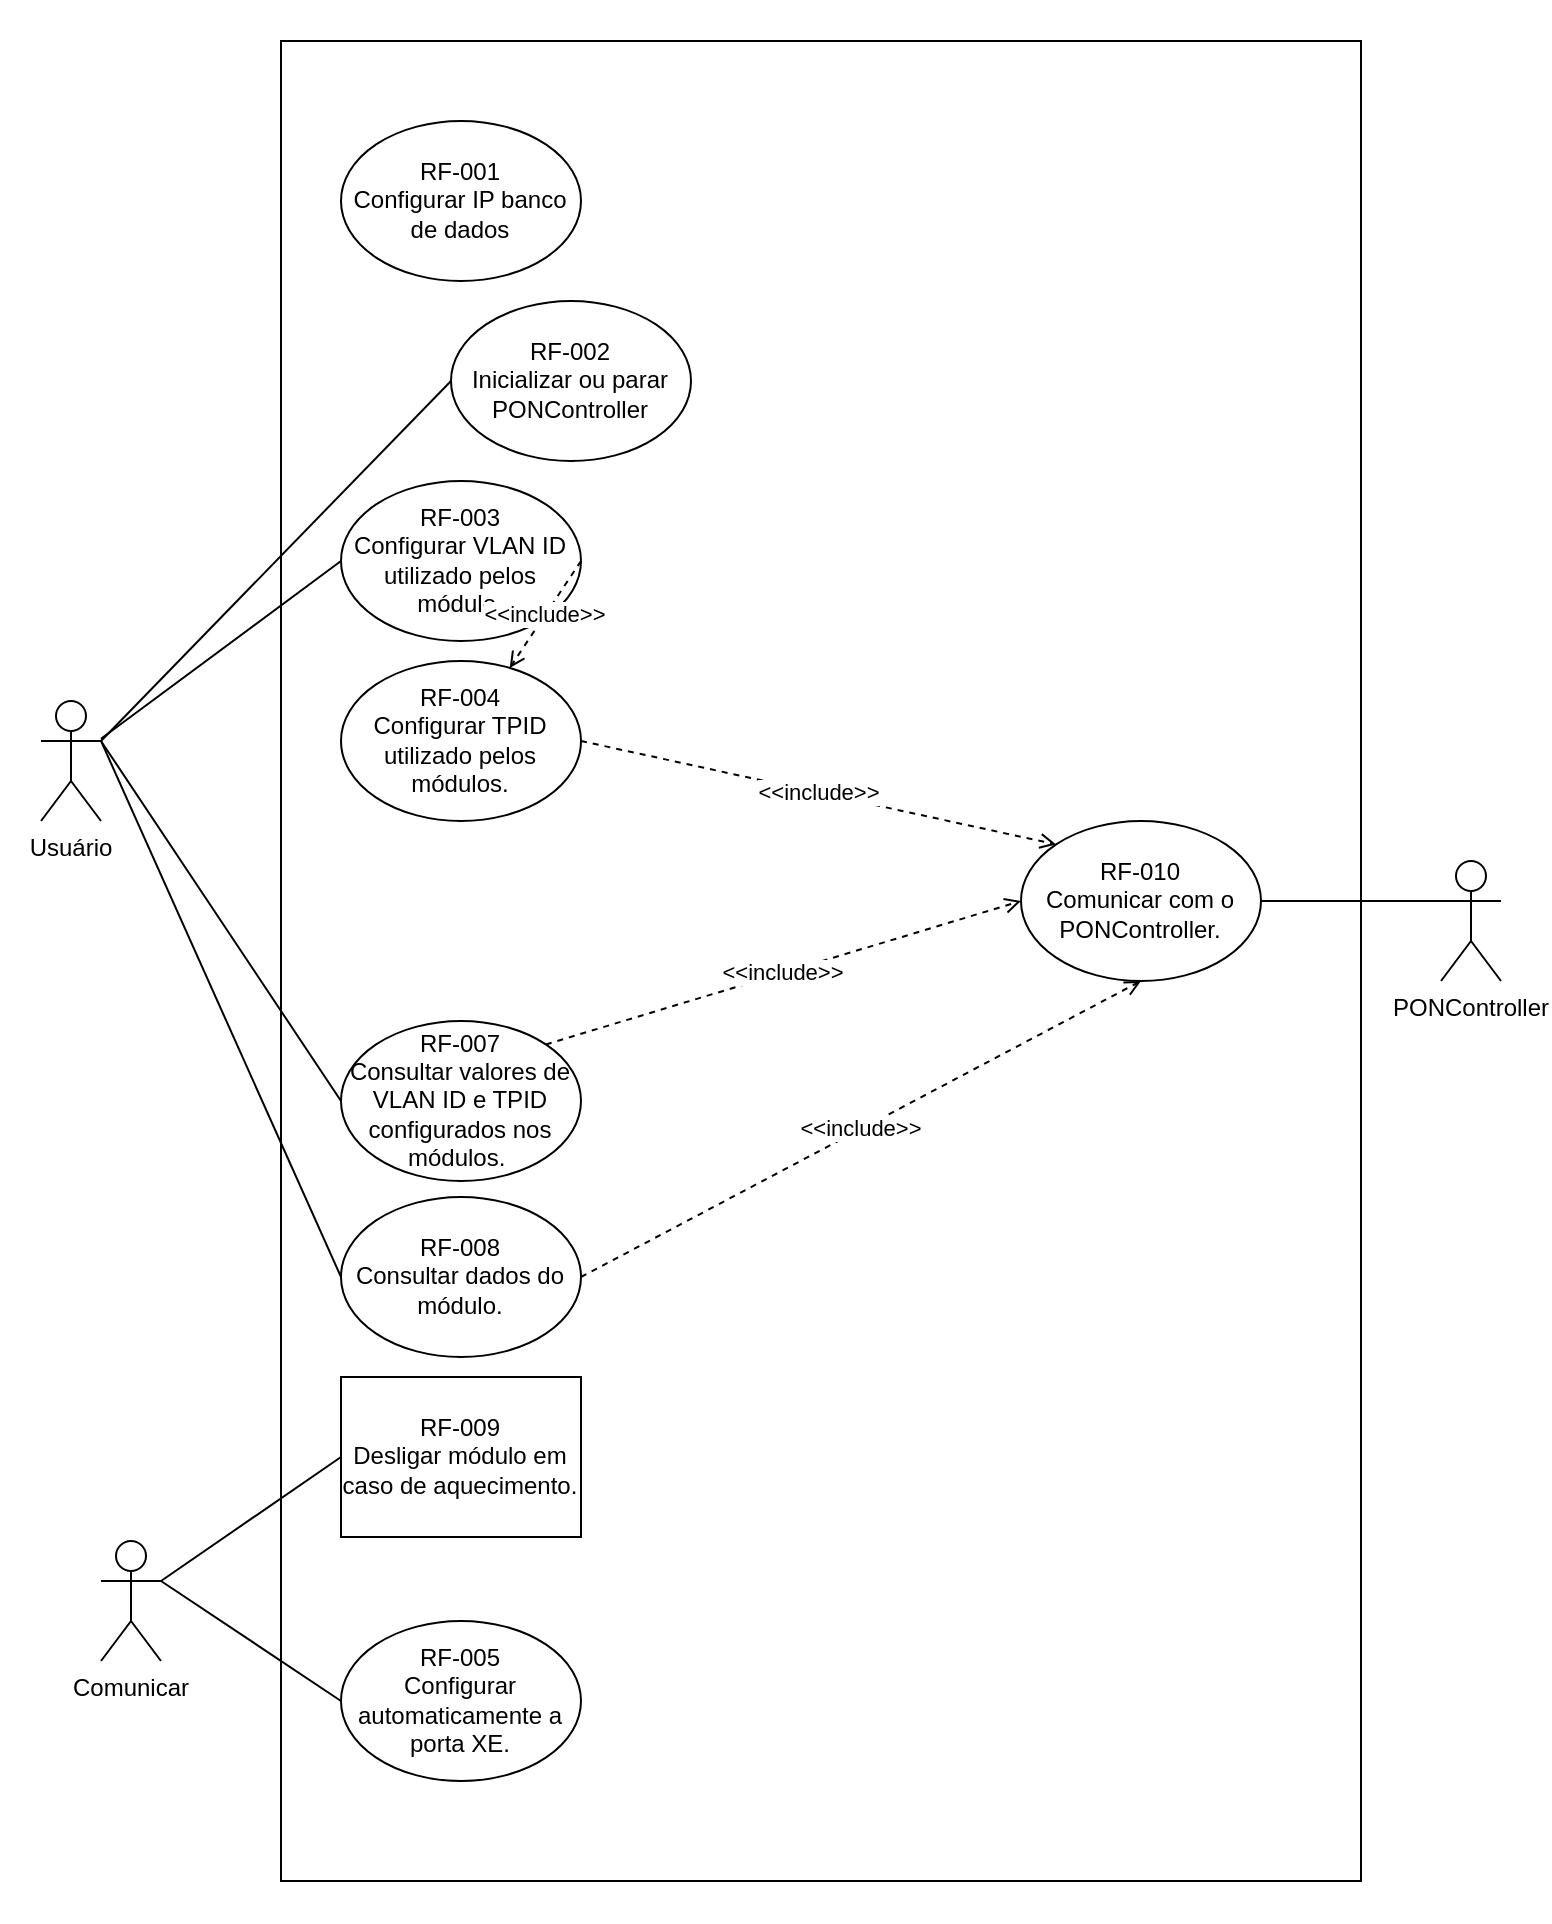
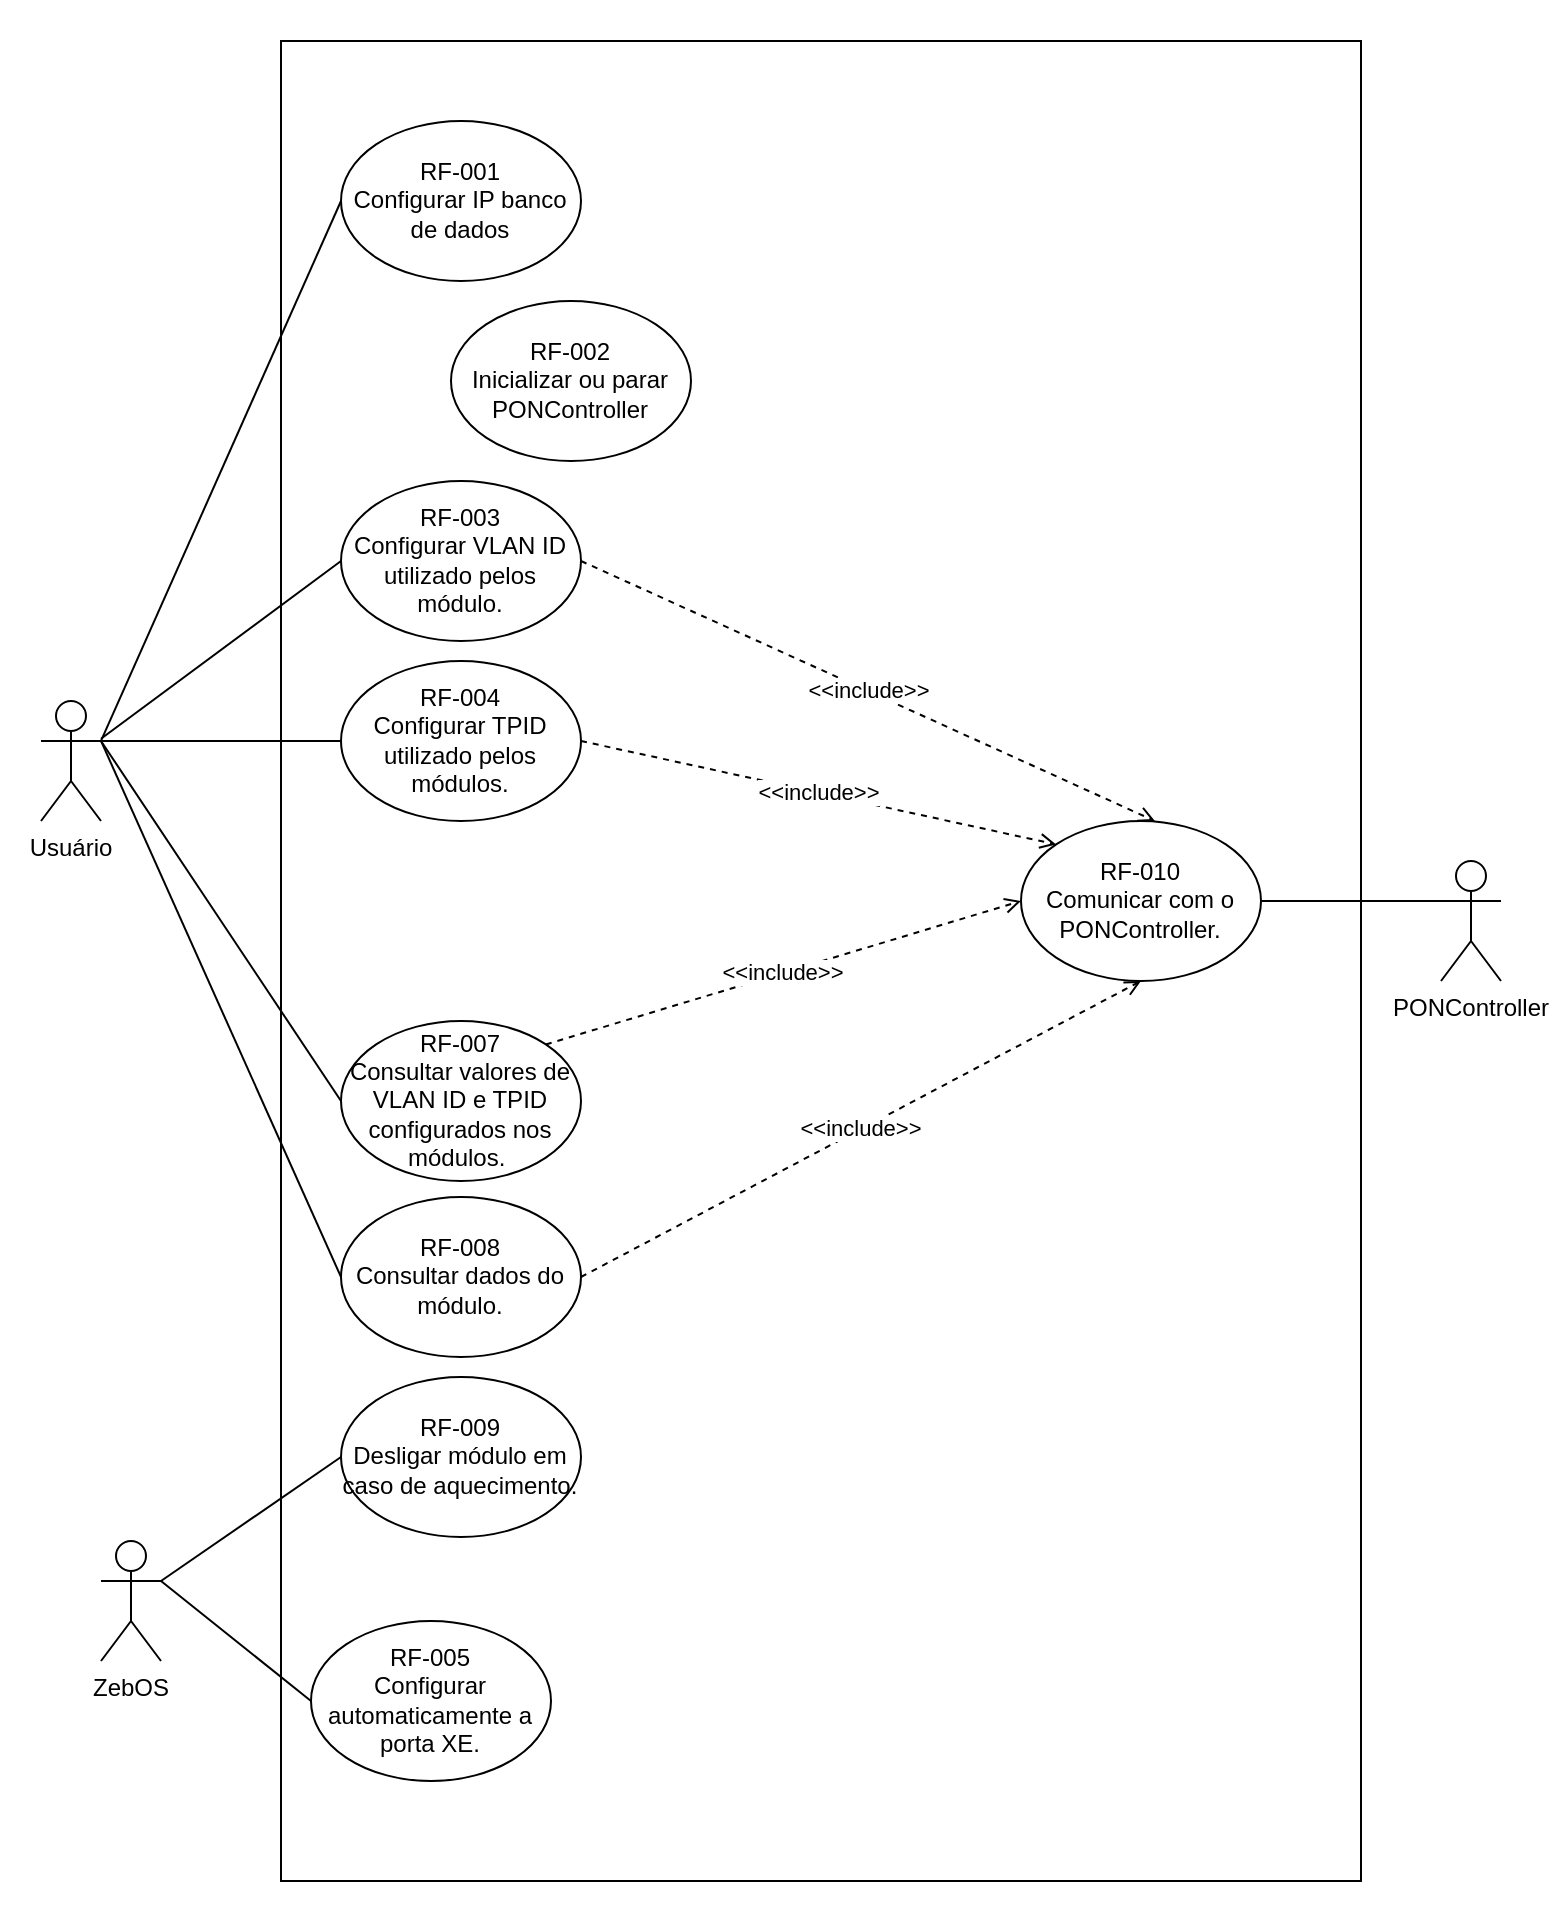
none -> (223, 466)
(287, 550) -> none
(547, 613) -> (710, 619)
none -> (223, 741)
(461, 1457) -> (461, 1457)
(132, 1689) -> (132, 1689)
(461, 1701) -> (431, 1701)
